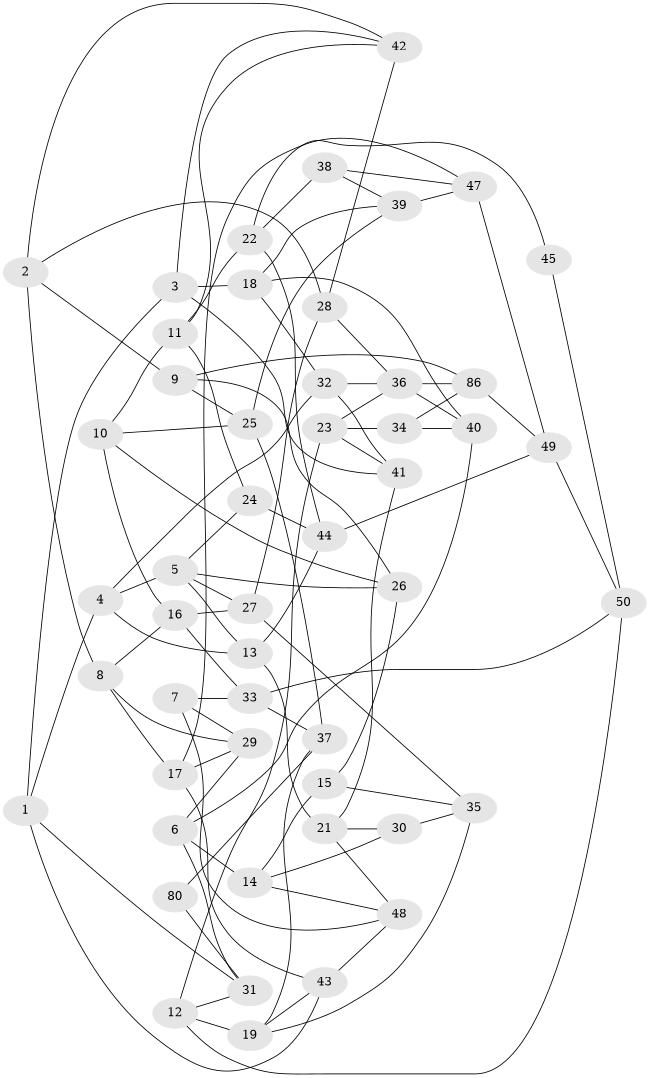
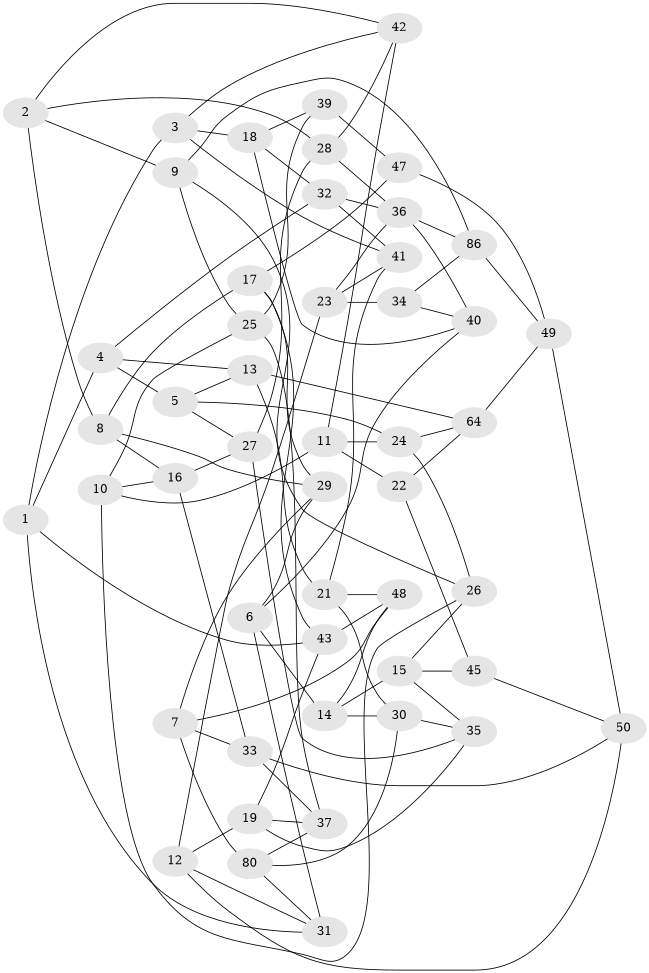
(325, 168) -> none
(325, 537) -> (474, 423)
(287, 585) -> (447, 512)
none -> (437, 671)
none -> (204, 797)
none -> (361, 832)
